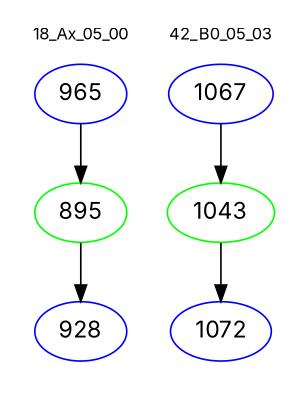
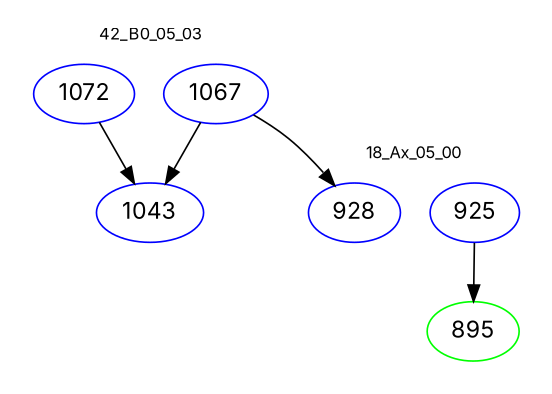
(81, 94) -> (475, 213)
(221, 213) -> (150, 213)
(81, 264) -> (306, 154)
(221, 264) -> (113, 146)
